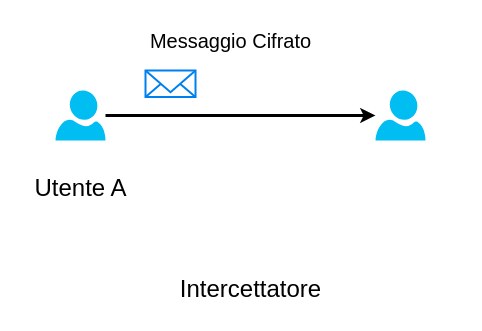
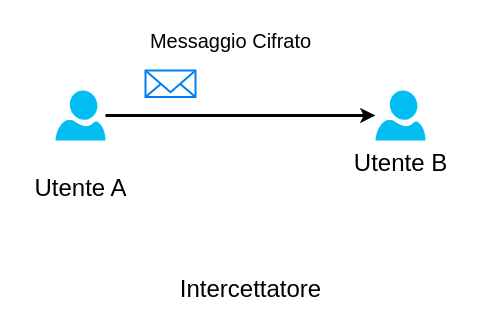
none -> (401, 164)
